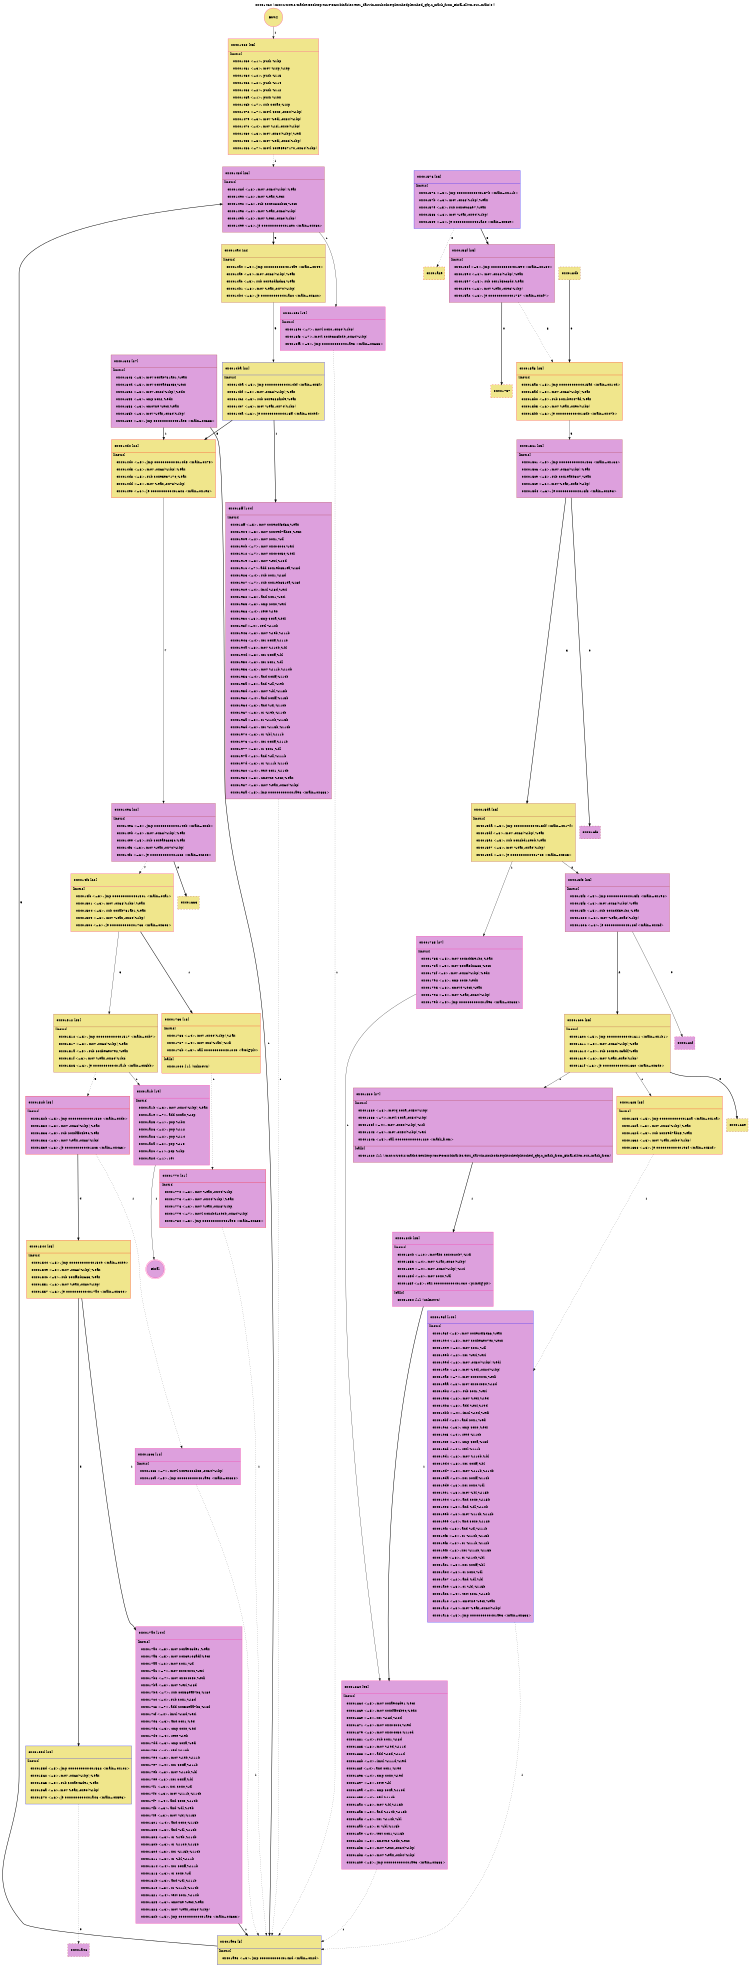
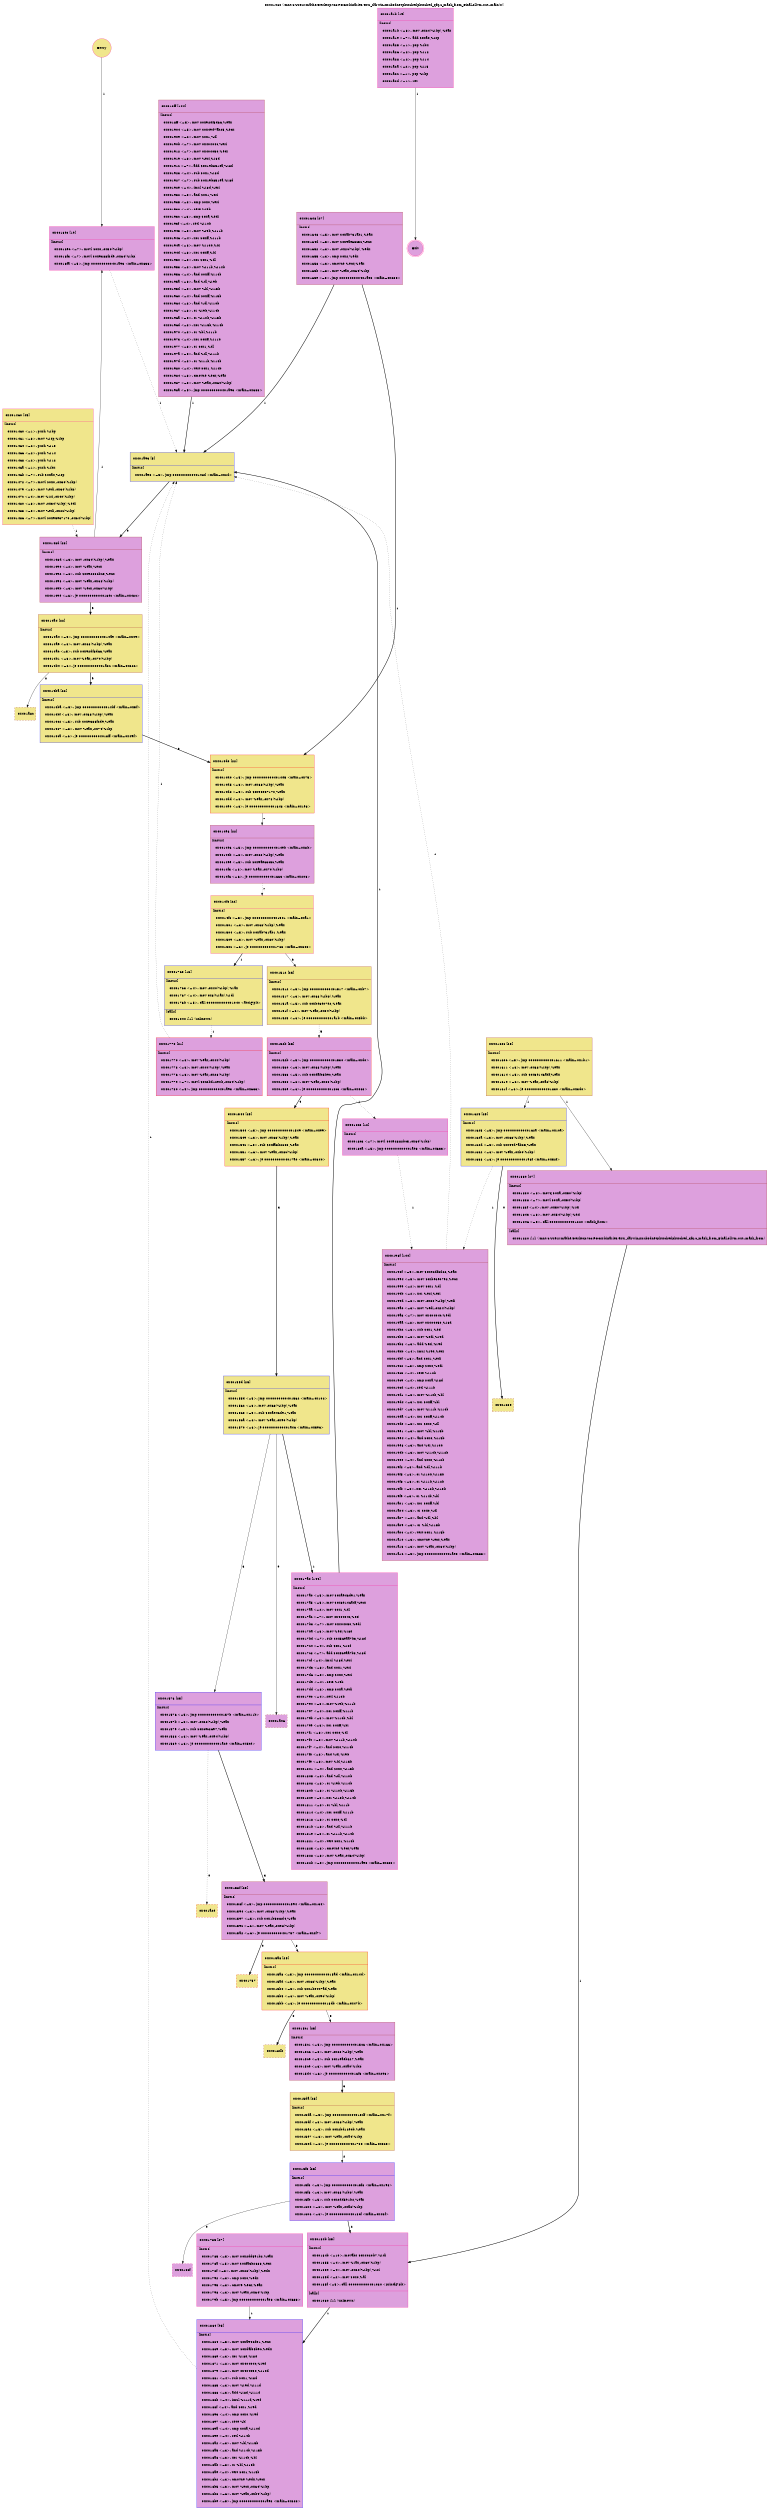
(273, 32) -> (102, 141)
(570, 320) -> (285, 2026)
(273, 331) -> (91, 677)
(535, 331) -> (294, 1945)
(275, 460) -> none
none -> (25, 714)
(590, 832) -> none
(498, 898) -> none
(188, 903) -> none
(617, 903) -> (342, 2192)
(617, 972) -> (349, 2226)
(211, 1043) -> (214, 996)
(134, 1078) -> none
(715, 1079) -> (495, 1281)
(670, 1125) -> (514, 1137)
(155, 1269) -> (415, 248)
(279, 1366) -> (188, 423)
(102, 1465) -> (297, 1502)
(480, 1467) -> (435, 1405)
none -> (243, 1562)
(249, 1705) -> (405, 1201)
(395, 1775) -> (250, 2414)
(79, 1873) -> (276, 1573)
